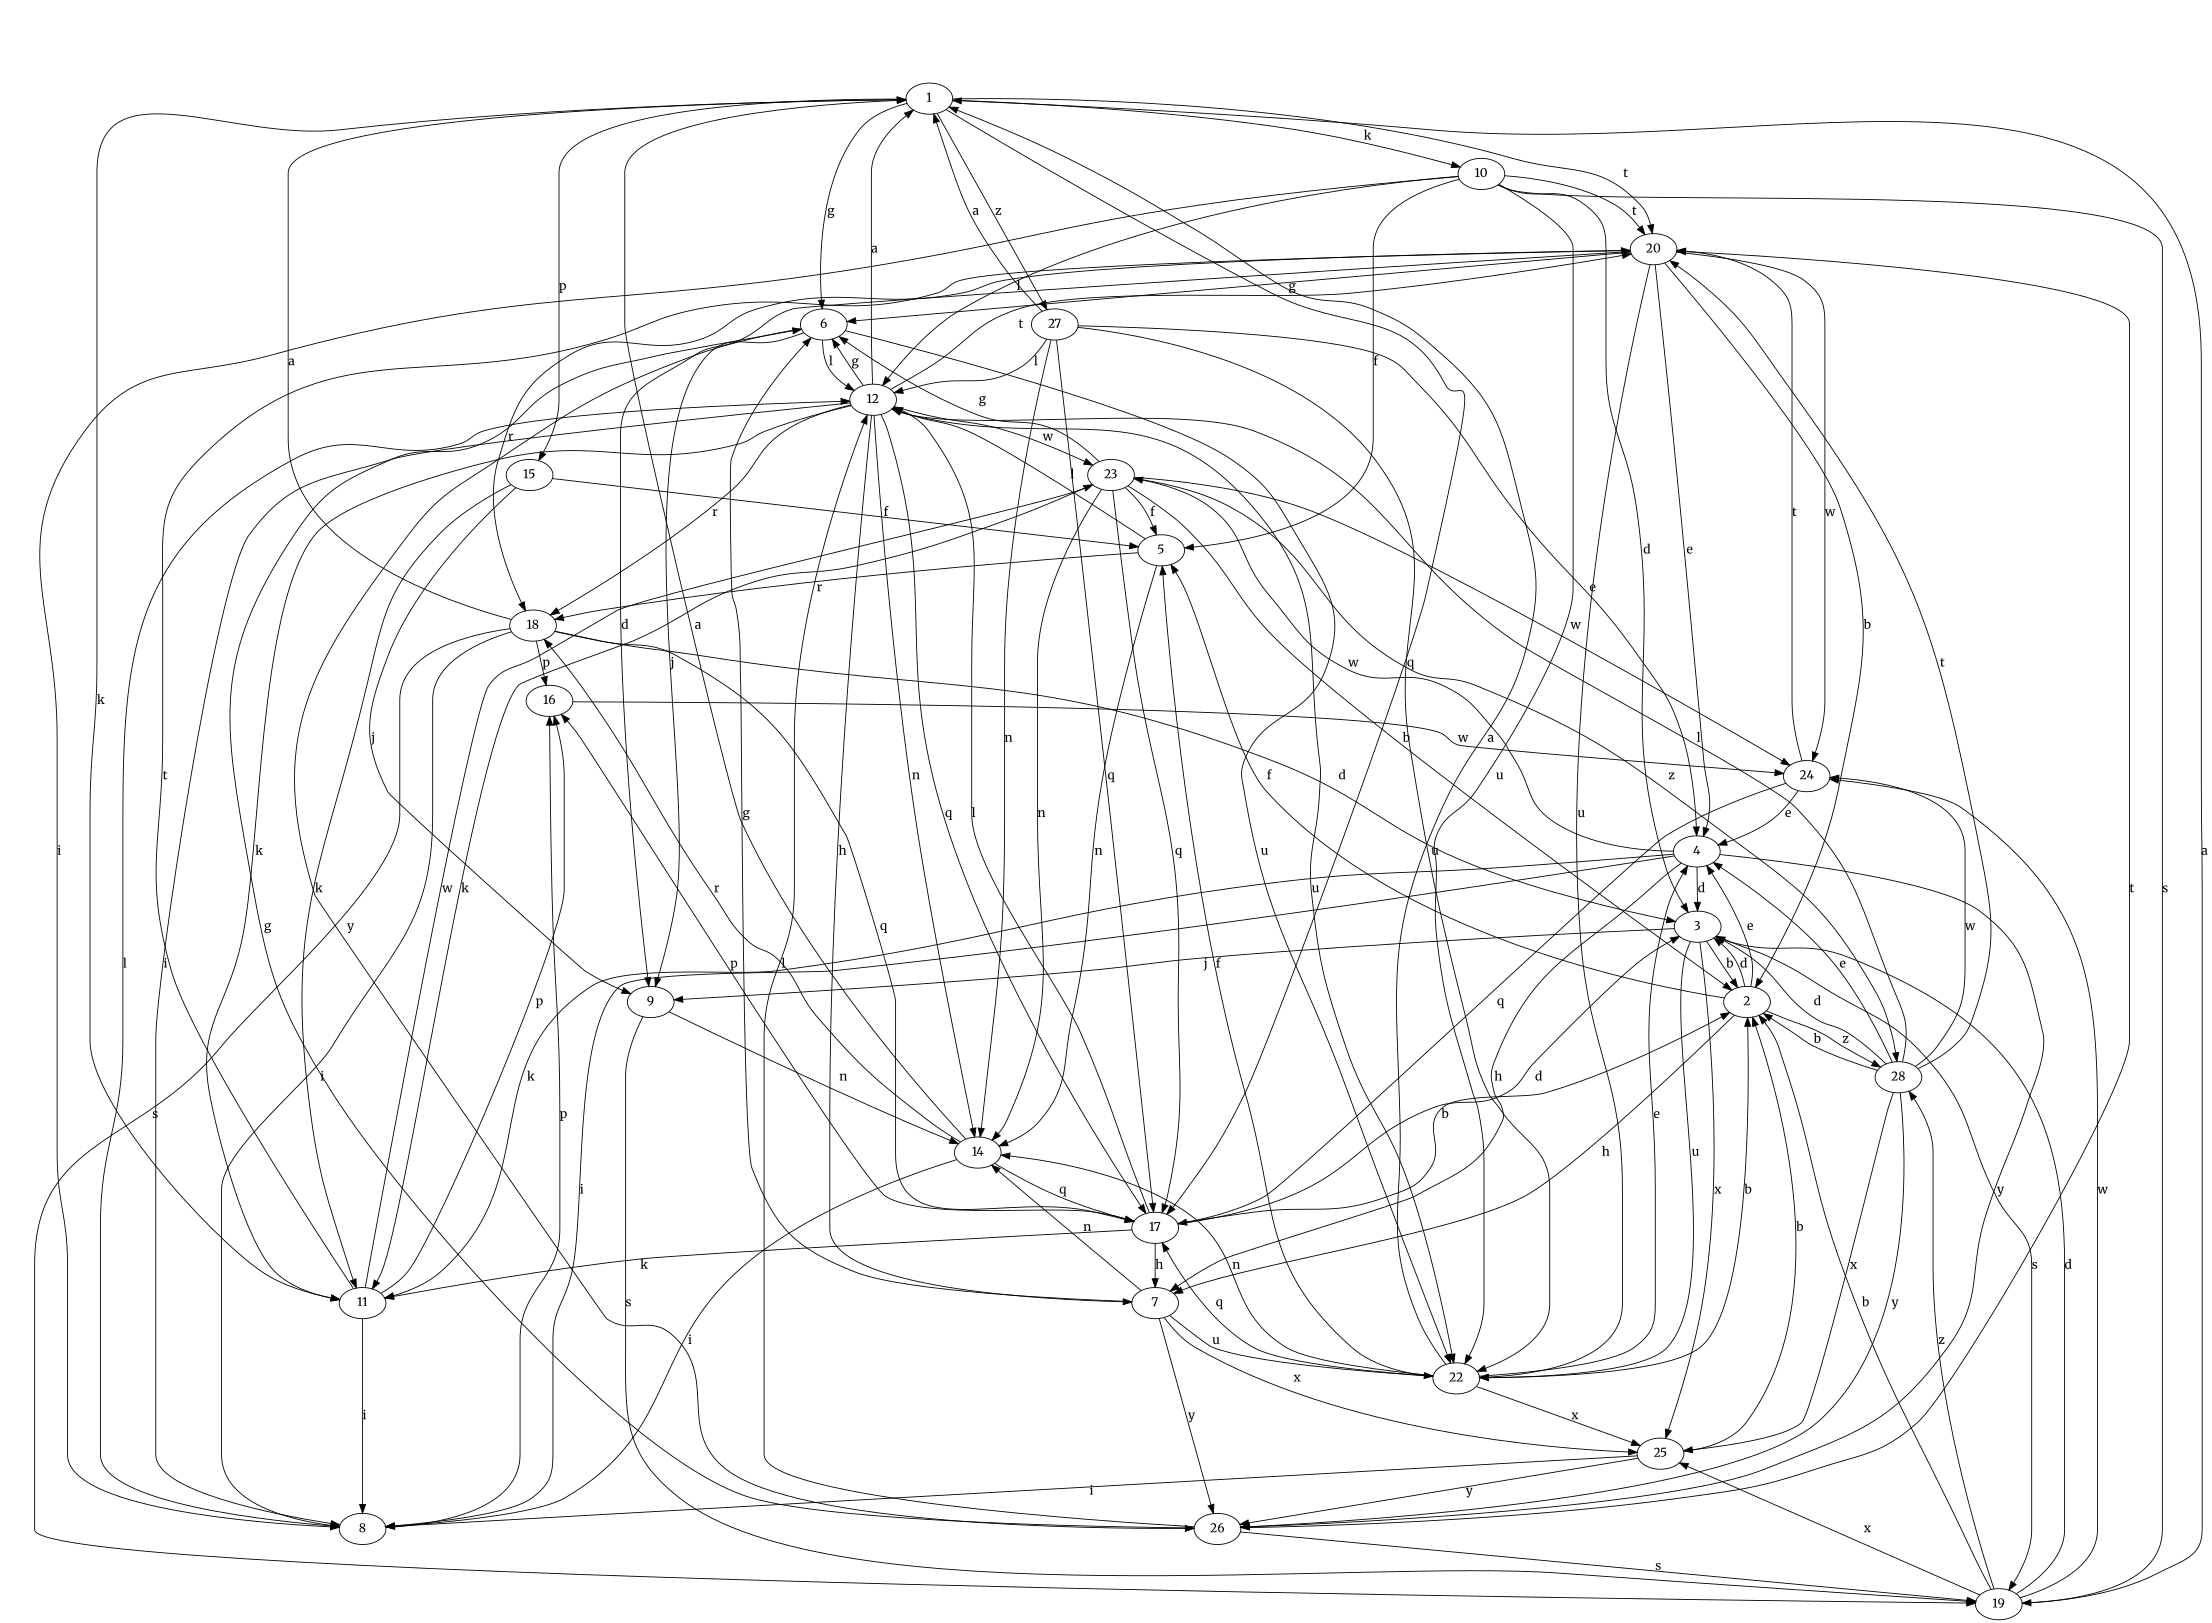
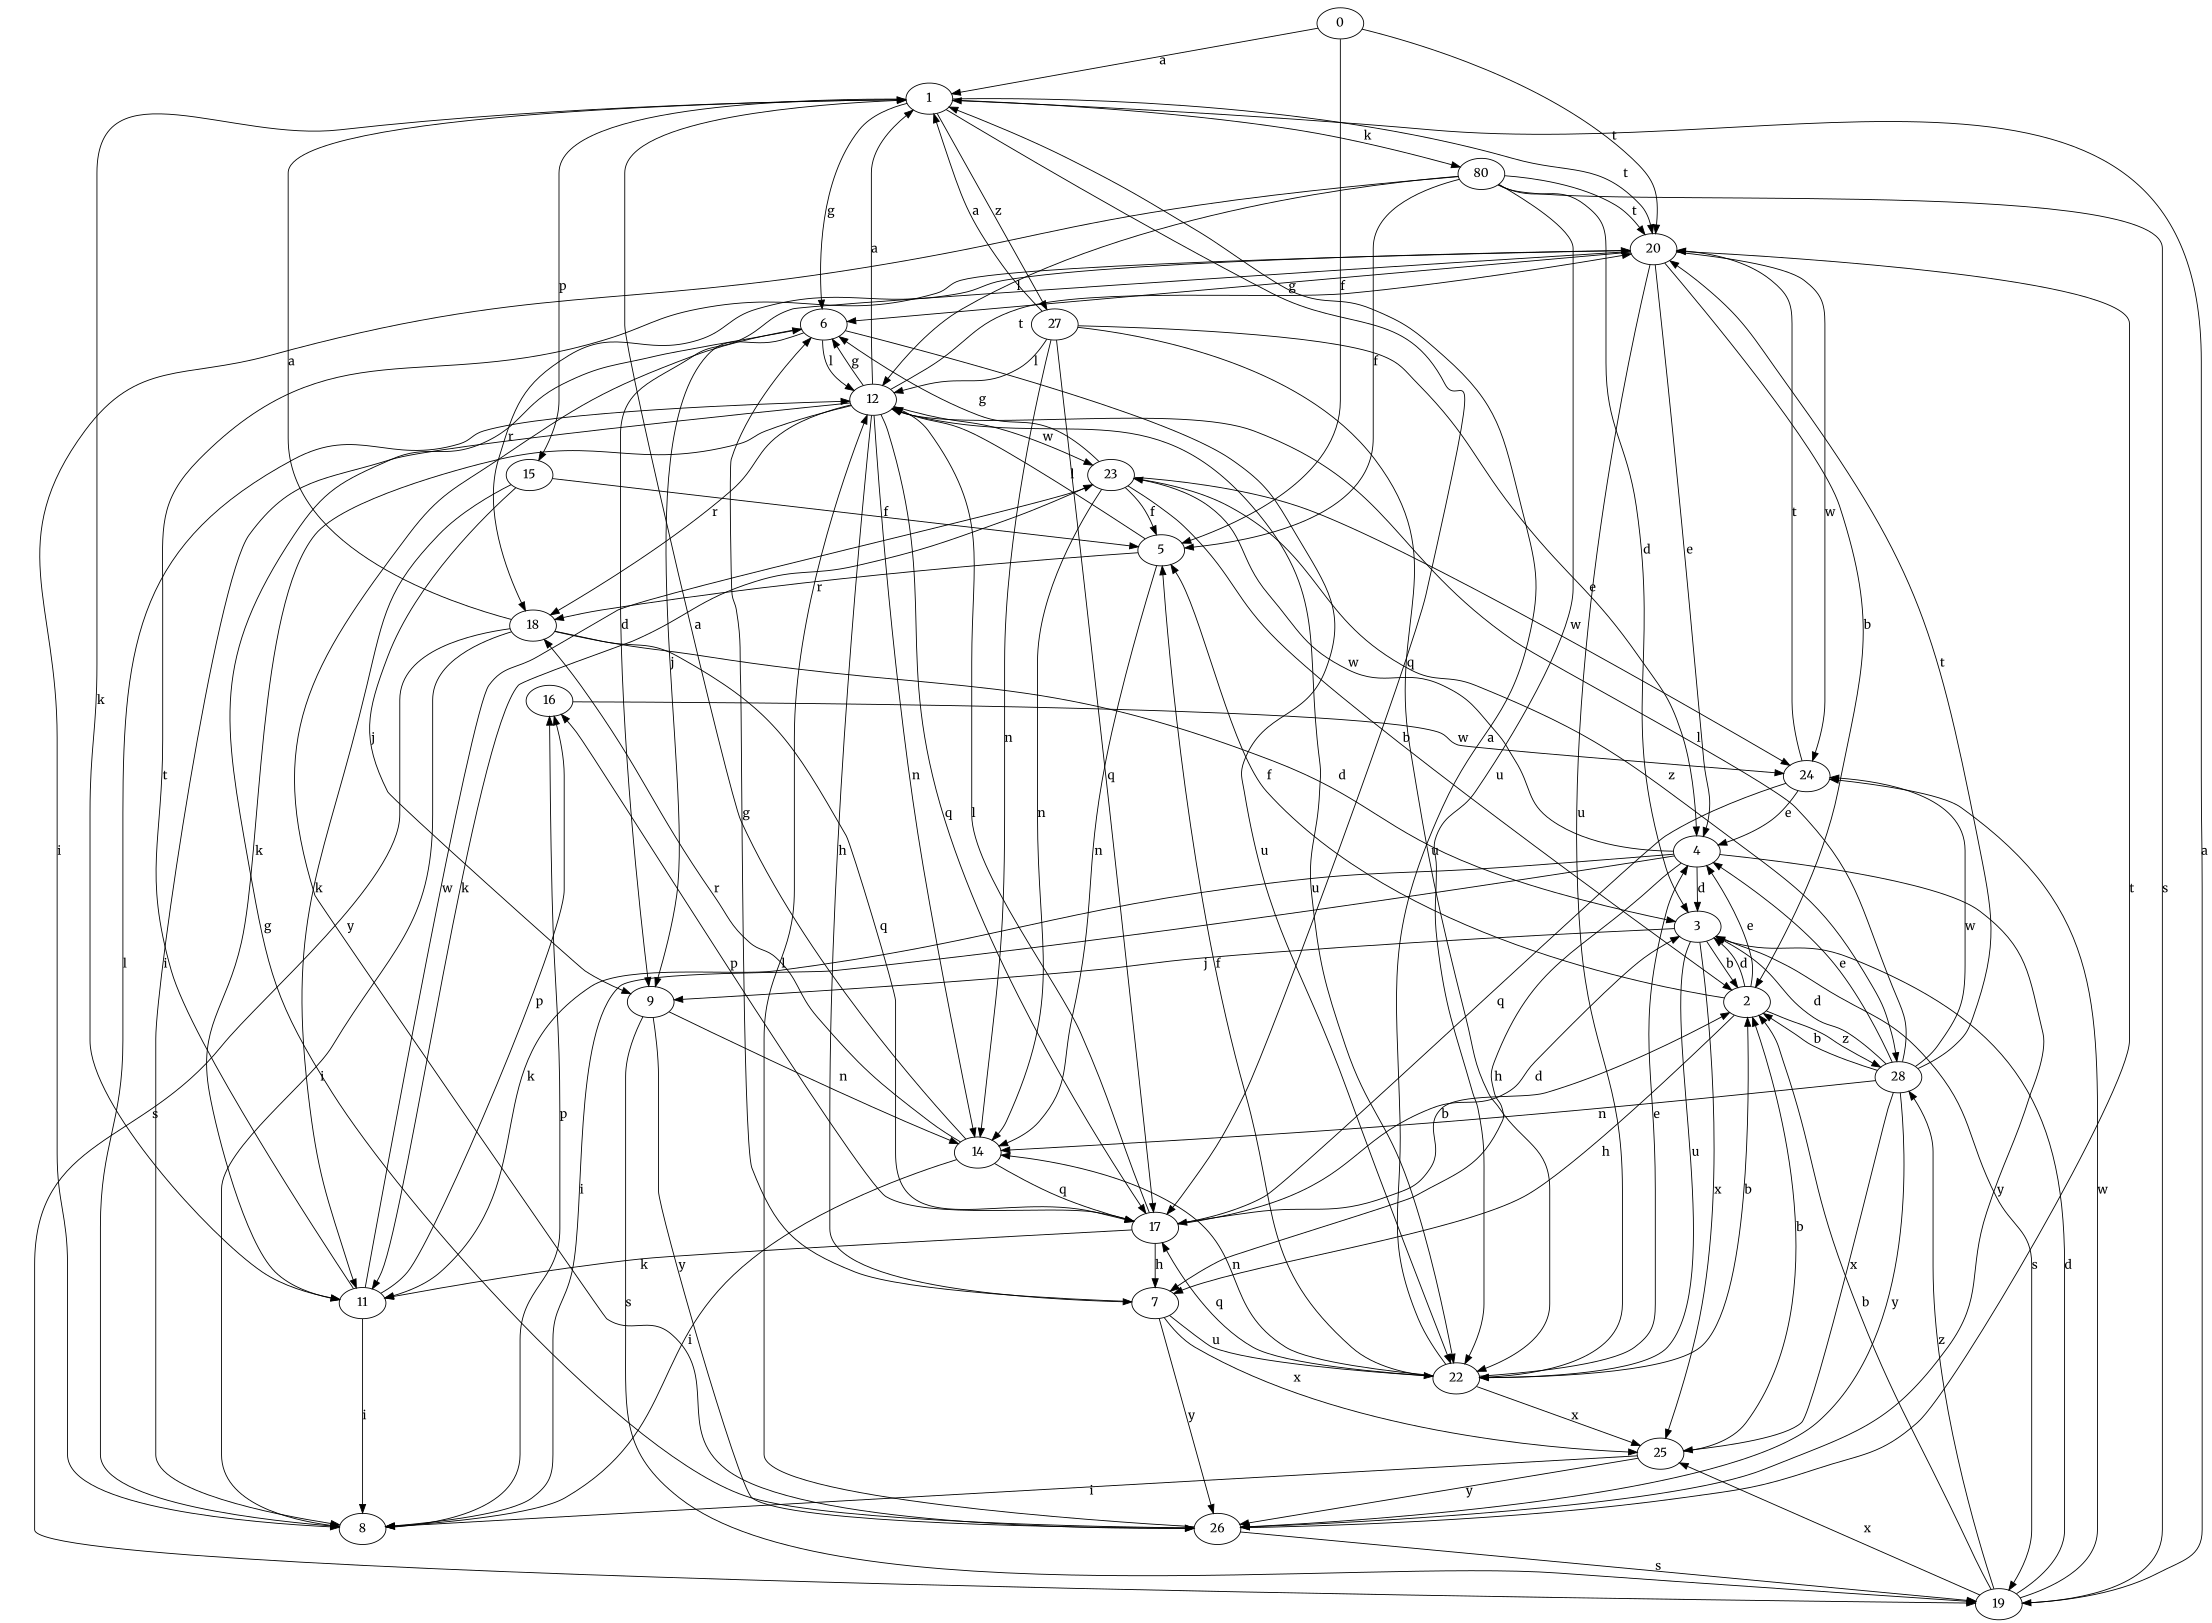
none -> (1340, 23)
(1481, 174) -> (1481, 174)
(541, 662) -> none
(1171, 846) -> none
(1066, 1228) -> (1443, 1122)
none -> (732, 1449)
